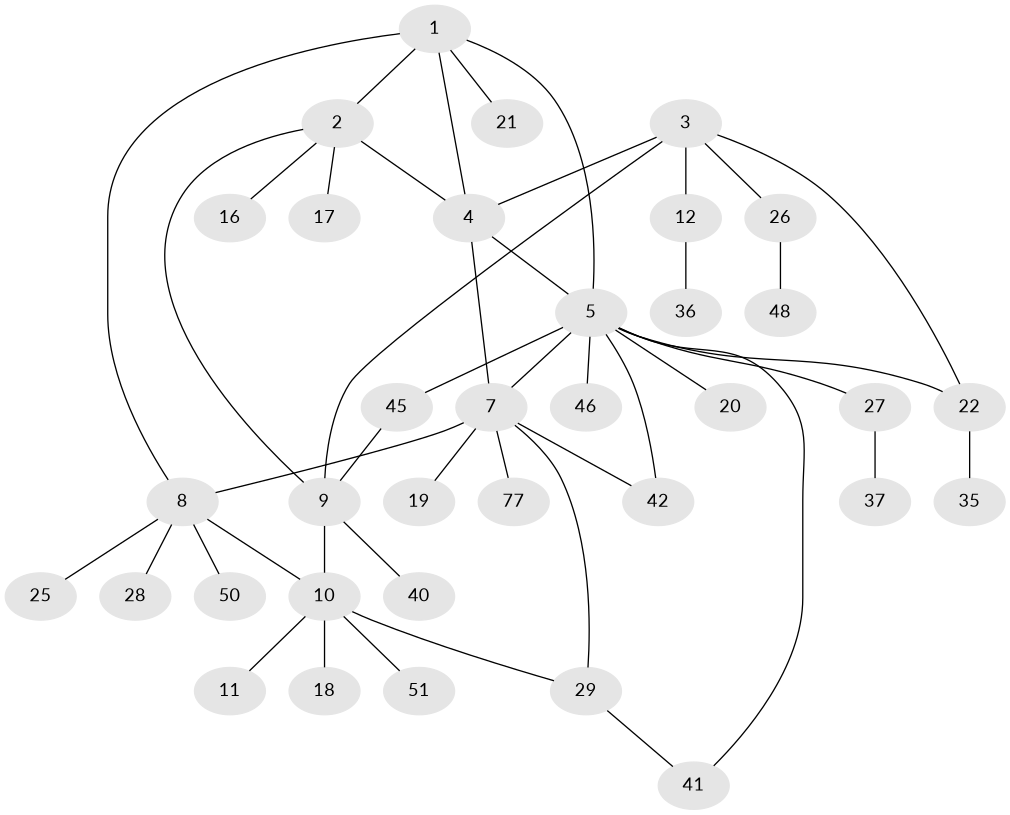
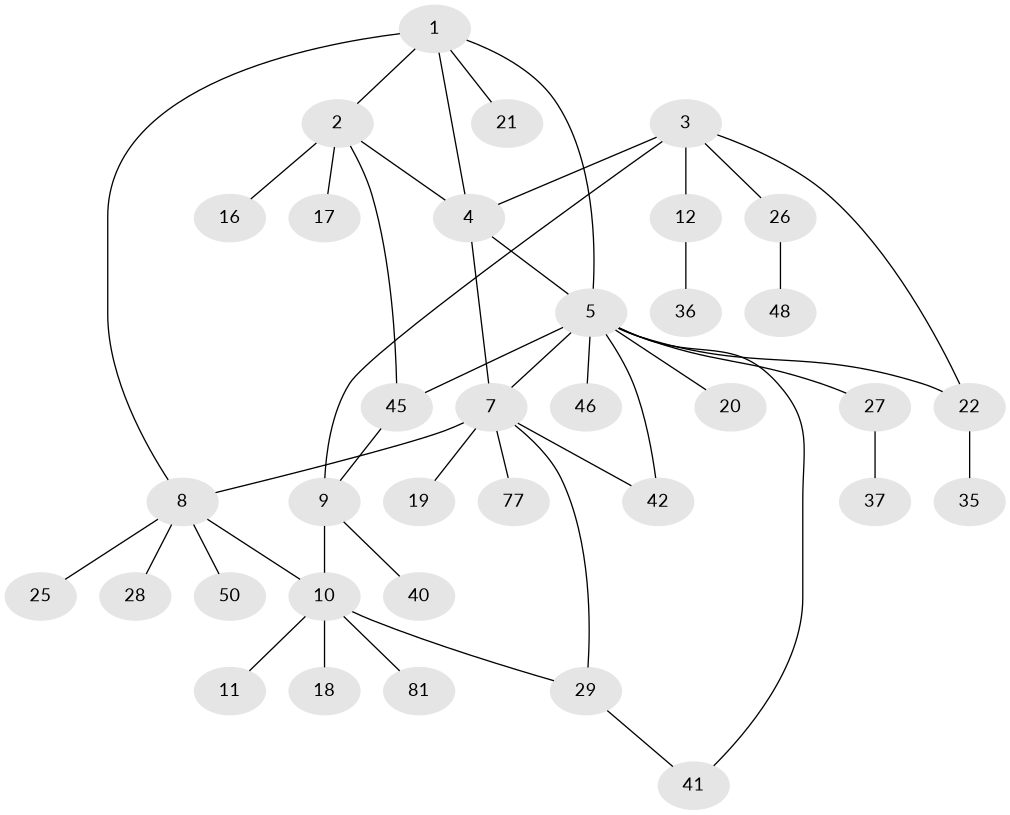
(170, 289) -> (386, 262)
(419, 691) -> (419, 691)
